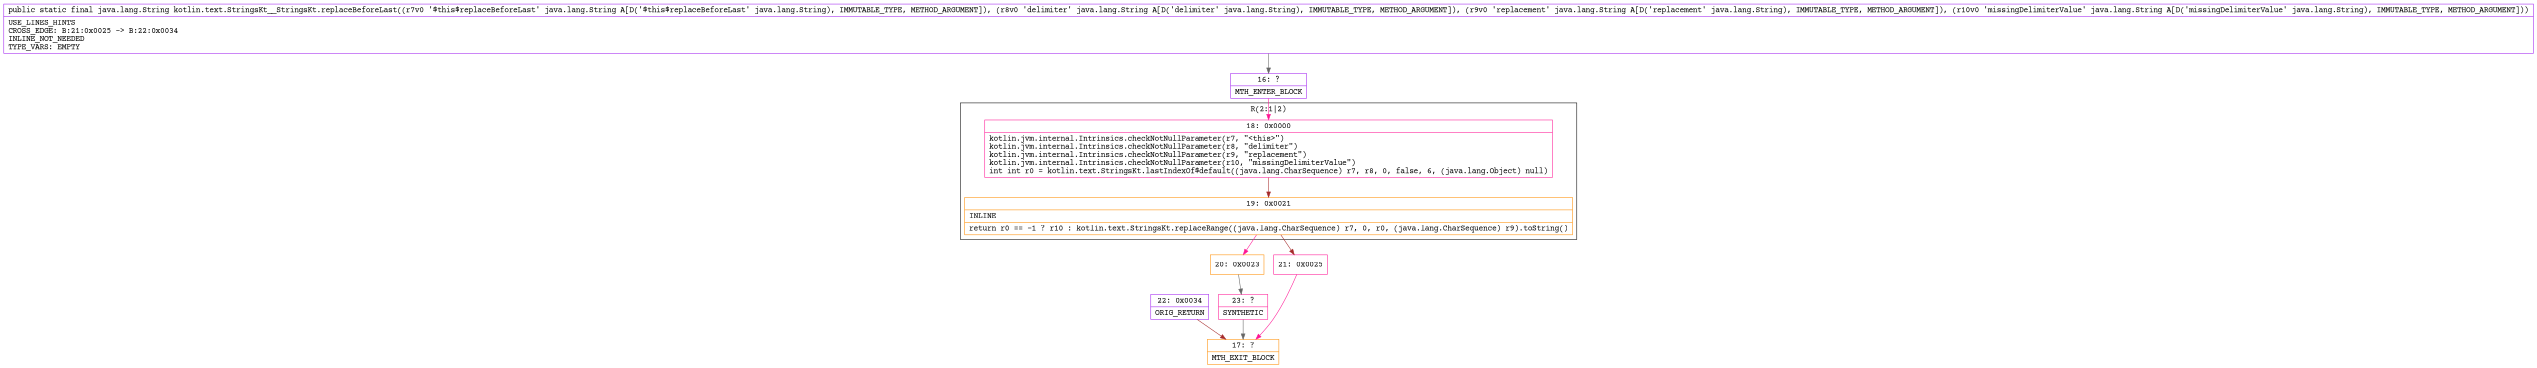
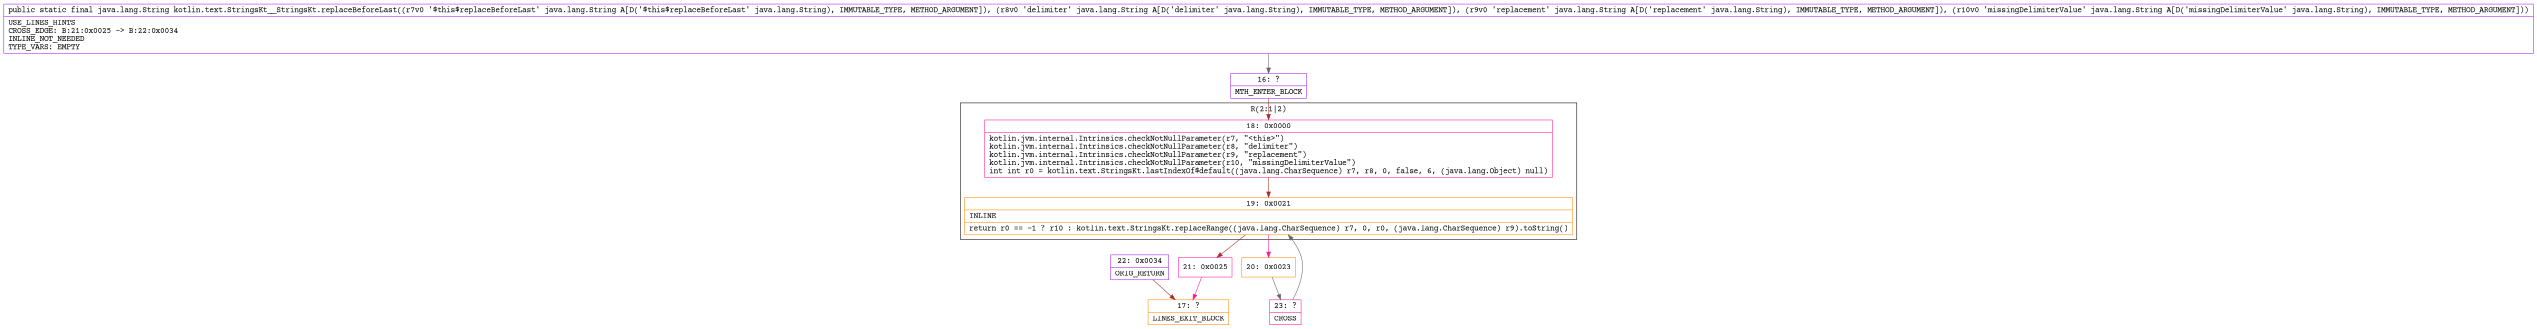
(1269, 106) -> (1269, 106)
(1243, 313) -> (1285, 318)
(1243, 327) -> (1302, 269)
(1243, 358) -> (1188, 318)
